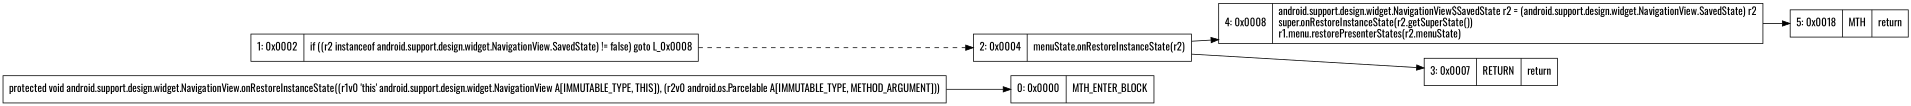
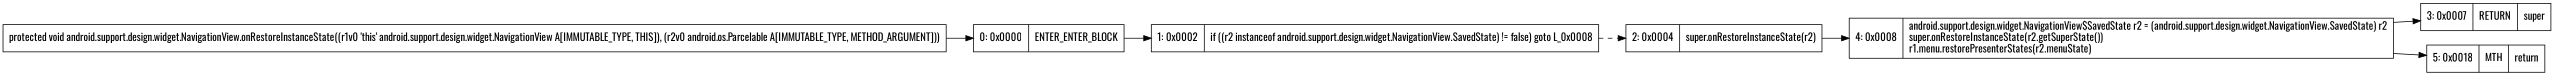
none -> (1134, 38)
(1109, 47) -> (1751, 38)
(1304, 61) -> (2403, 22)
(1539, 72) -> (2534, 17)
(1110, 89) -> (1076, 38)
